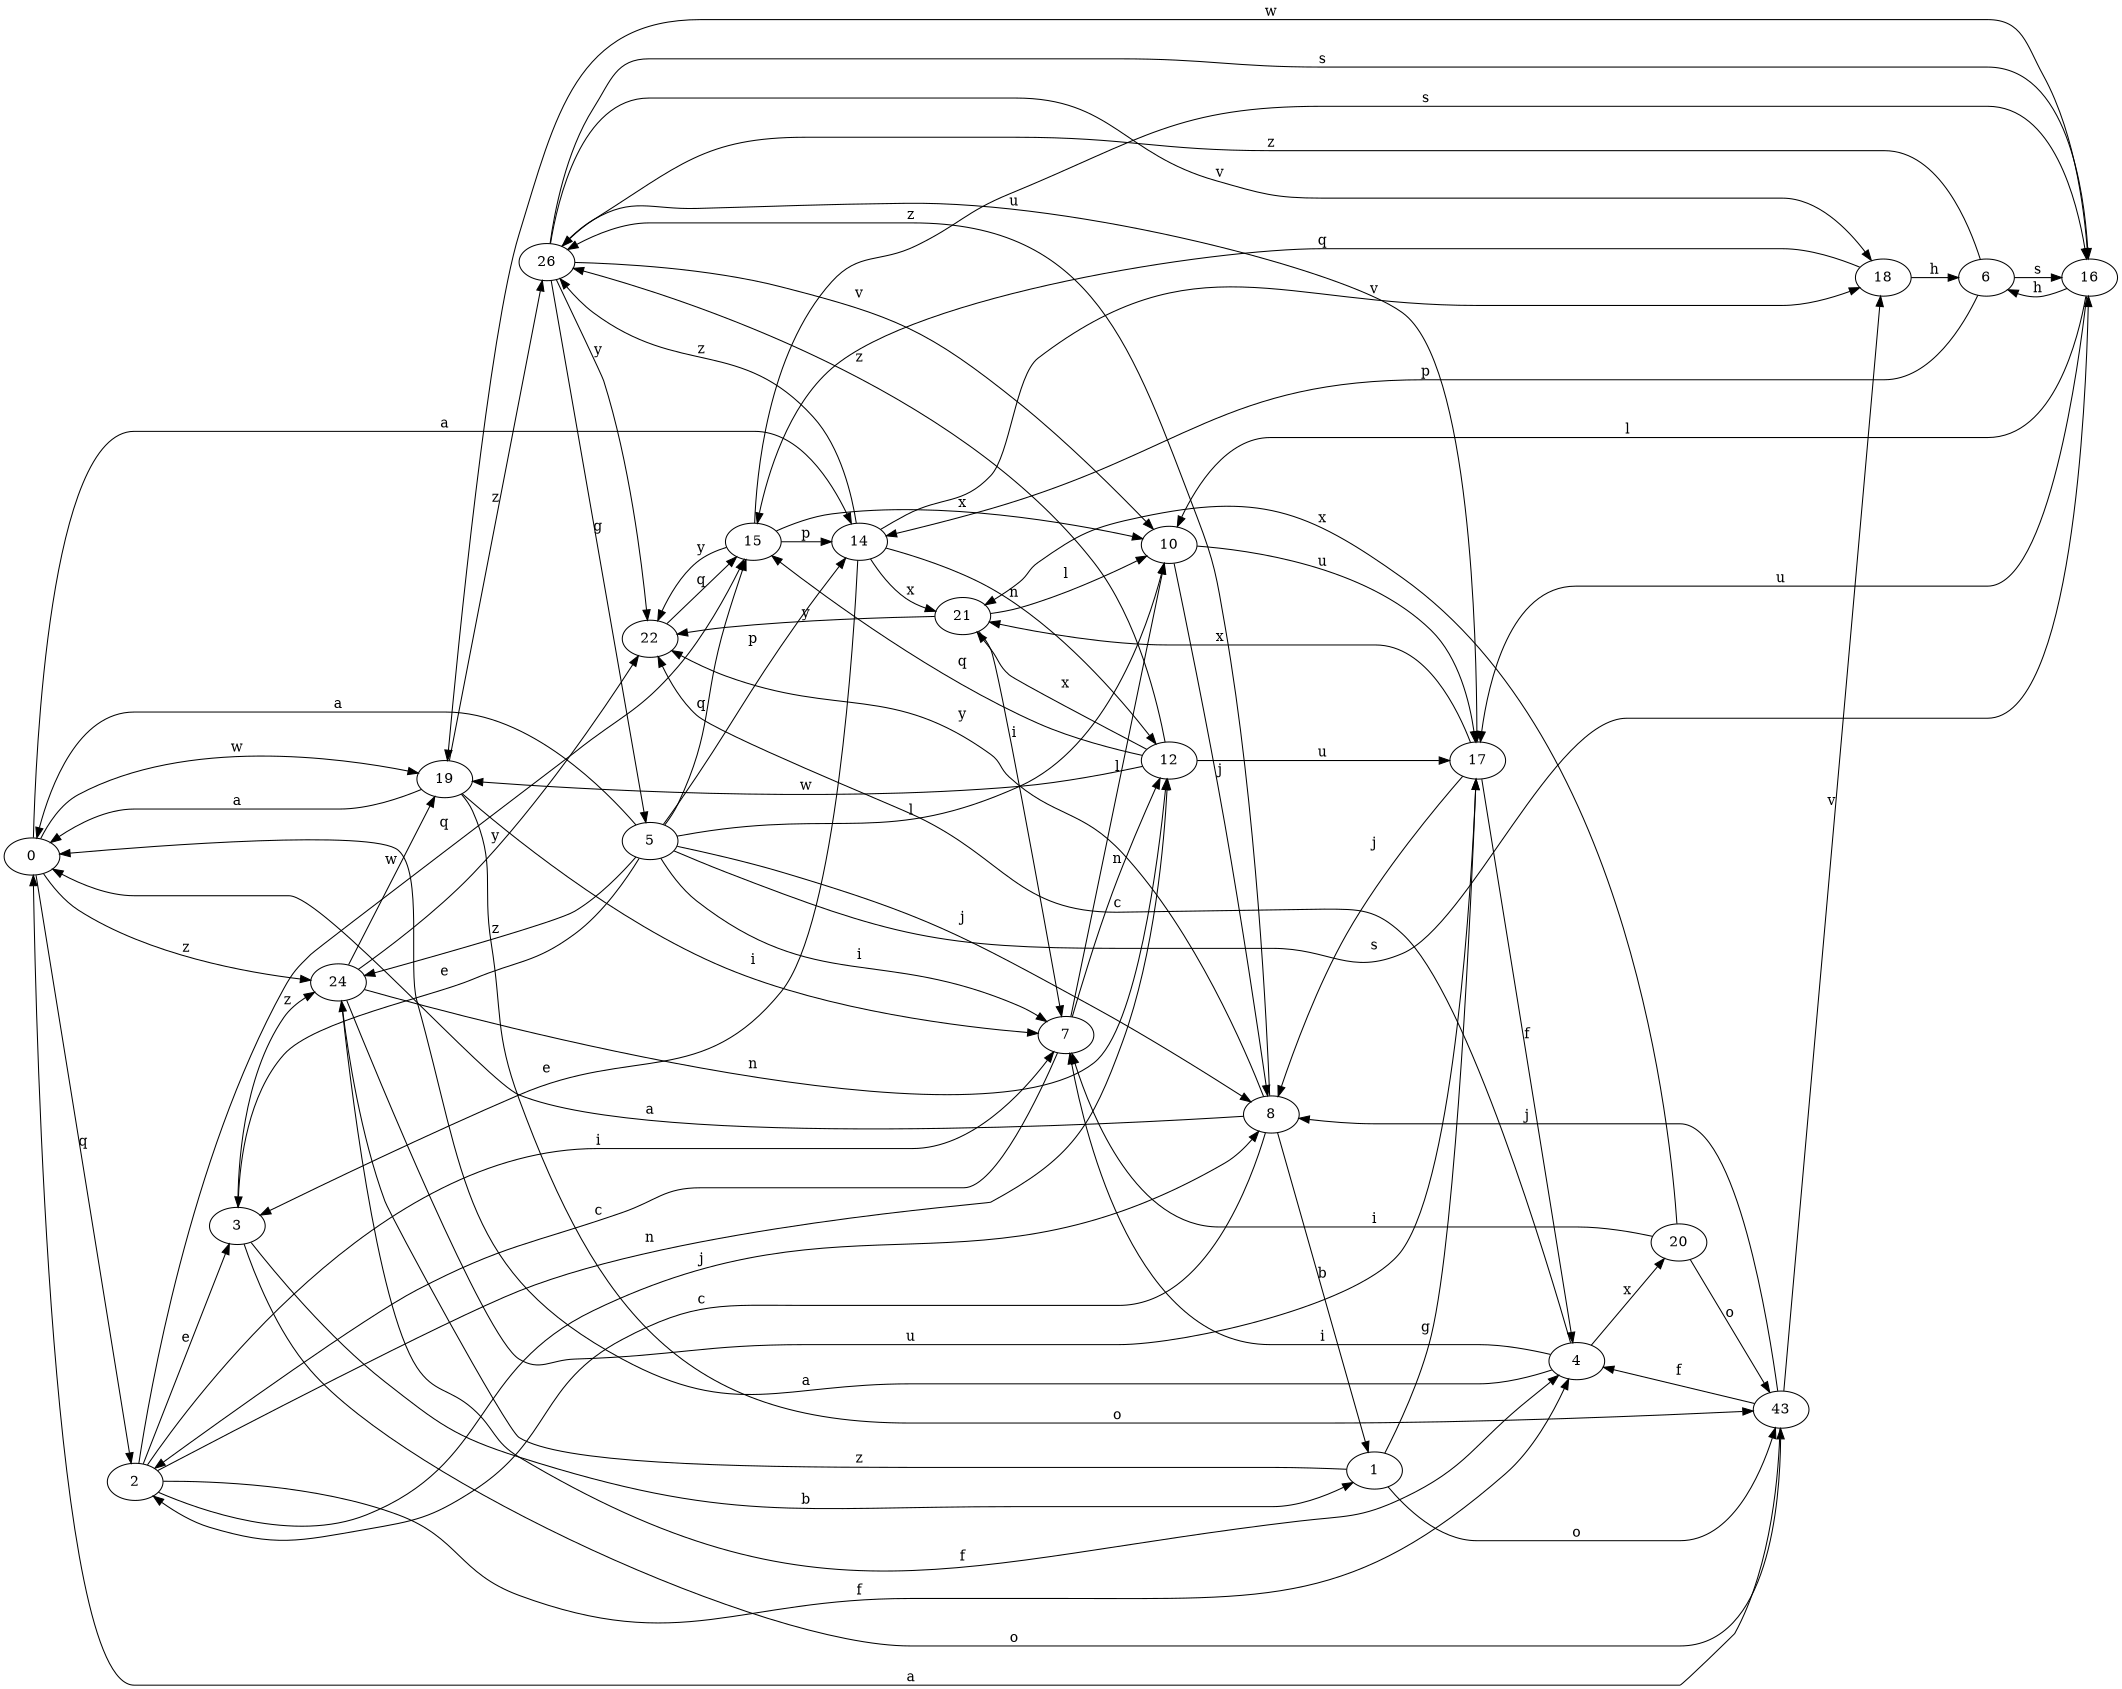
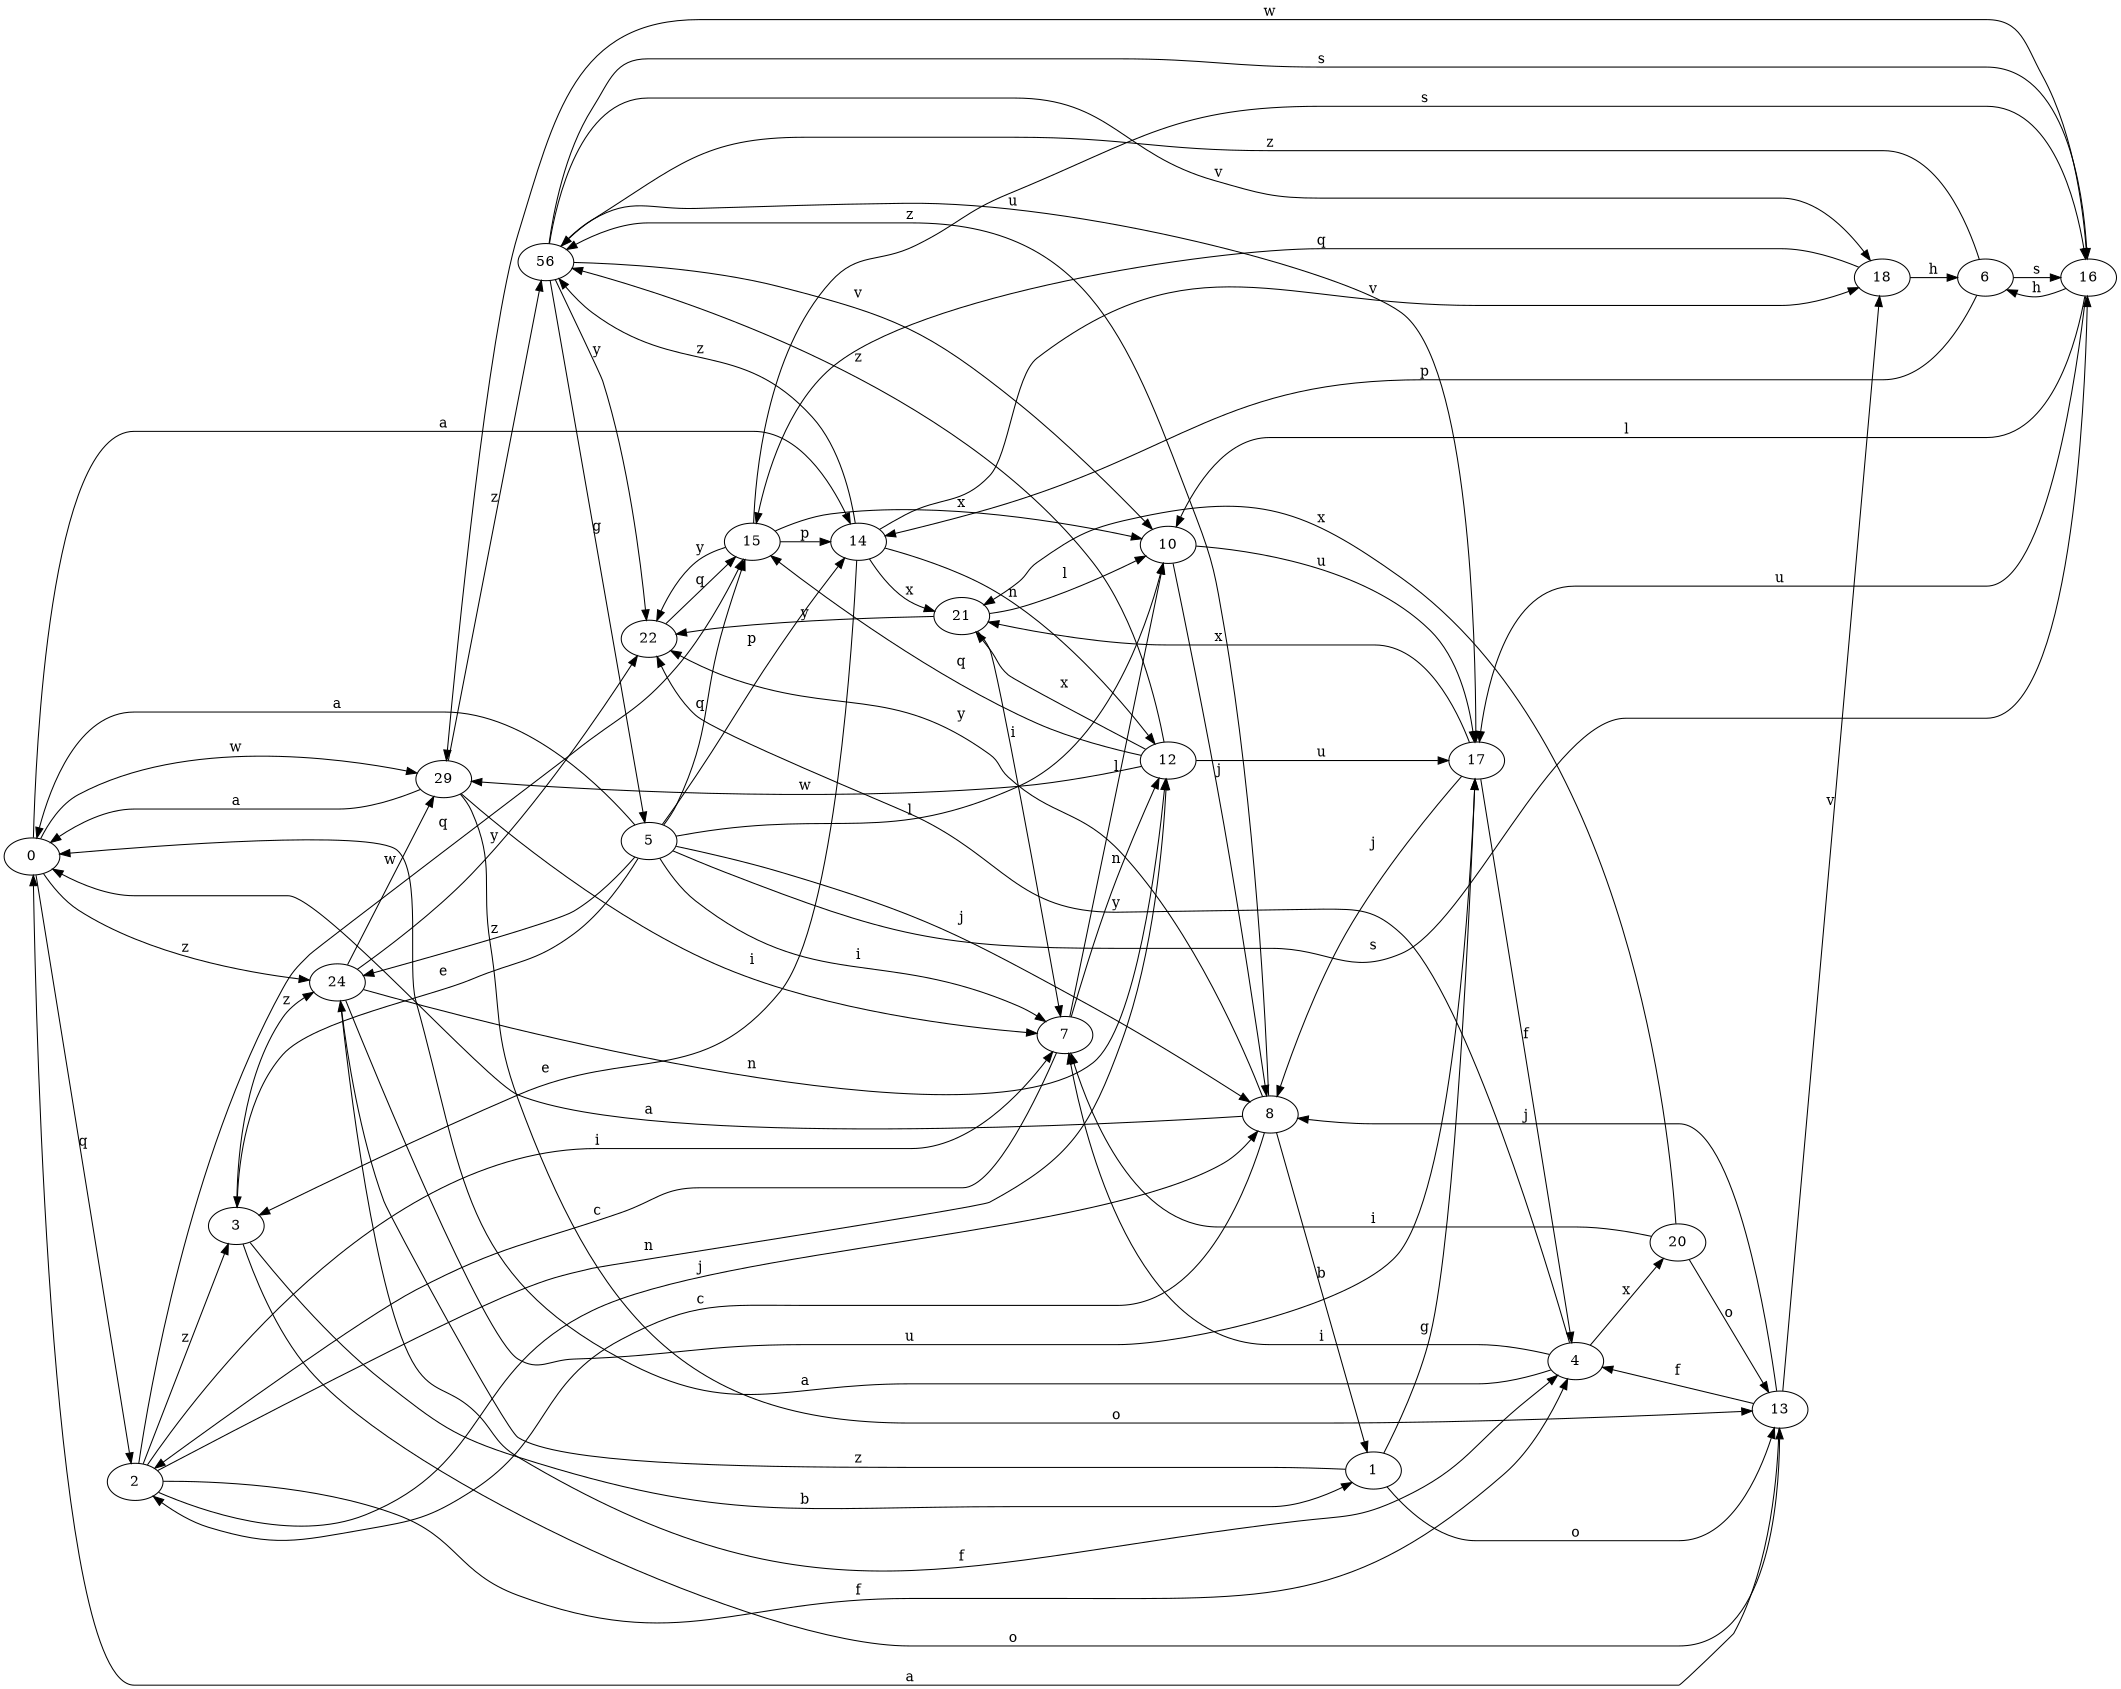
(547, 262) -> (546, 262)
(445, 779) -> (444, 779)
(1118, 903) -> (1117, 903)
(186, 1338) -> (186, 1338)
(1781, 1410) -> (1780, 1410)
